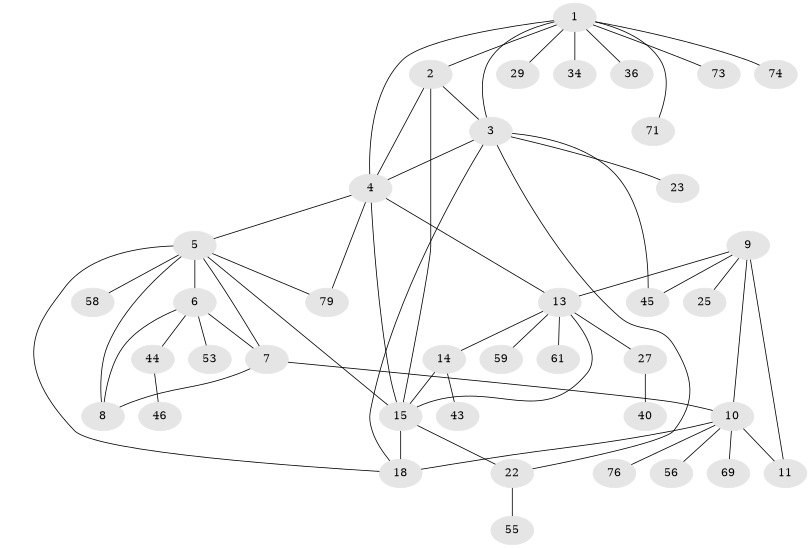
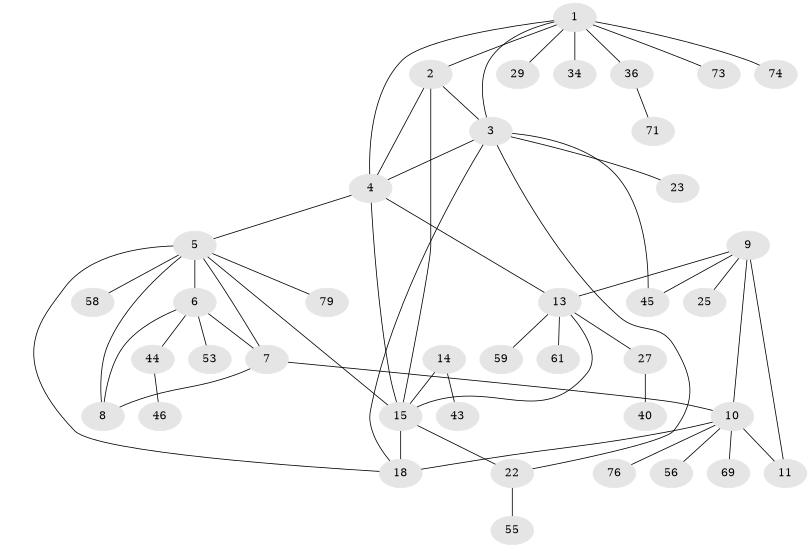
(657, 56) -> (642, 103)
(349, 245) -> none
(502, 331) -> none
